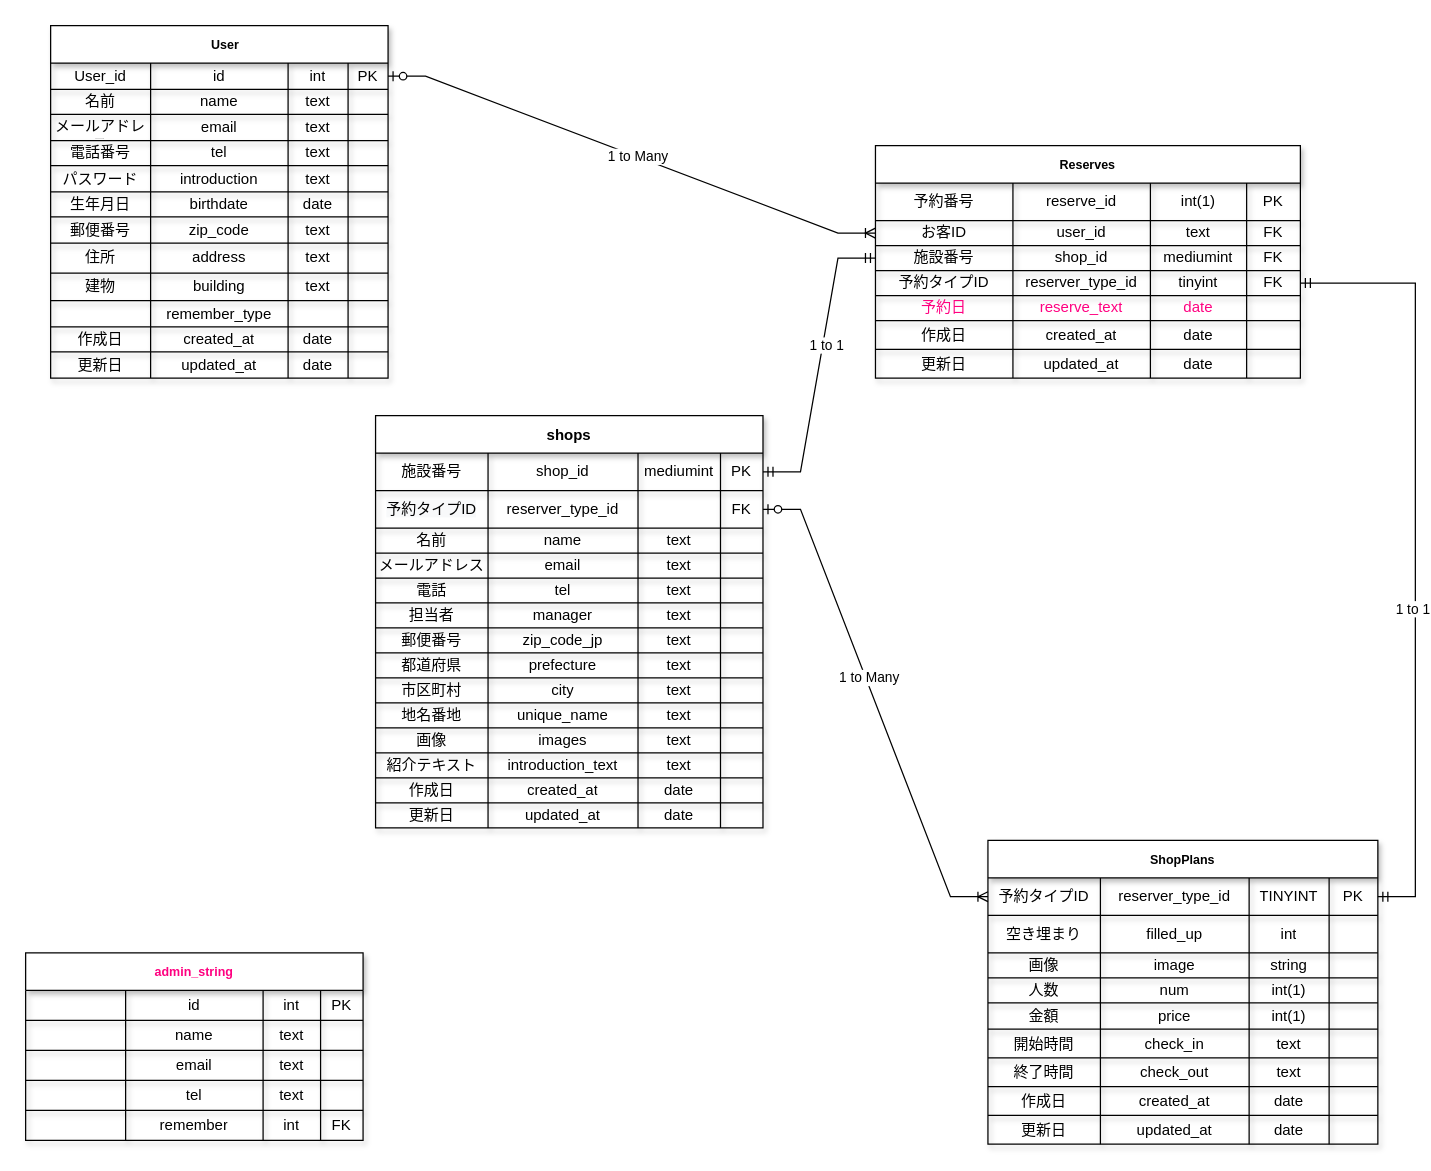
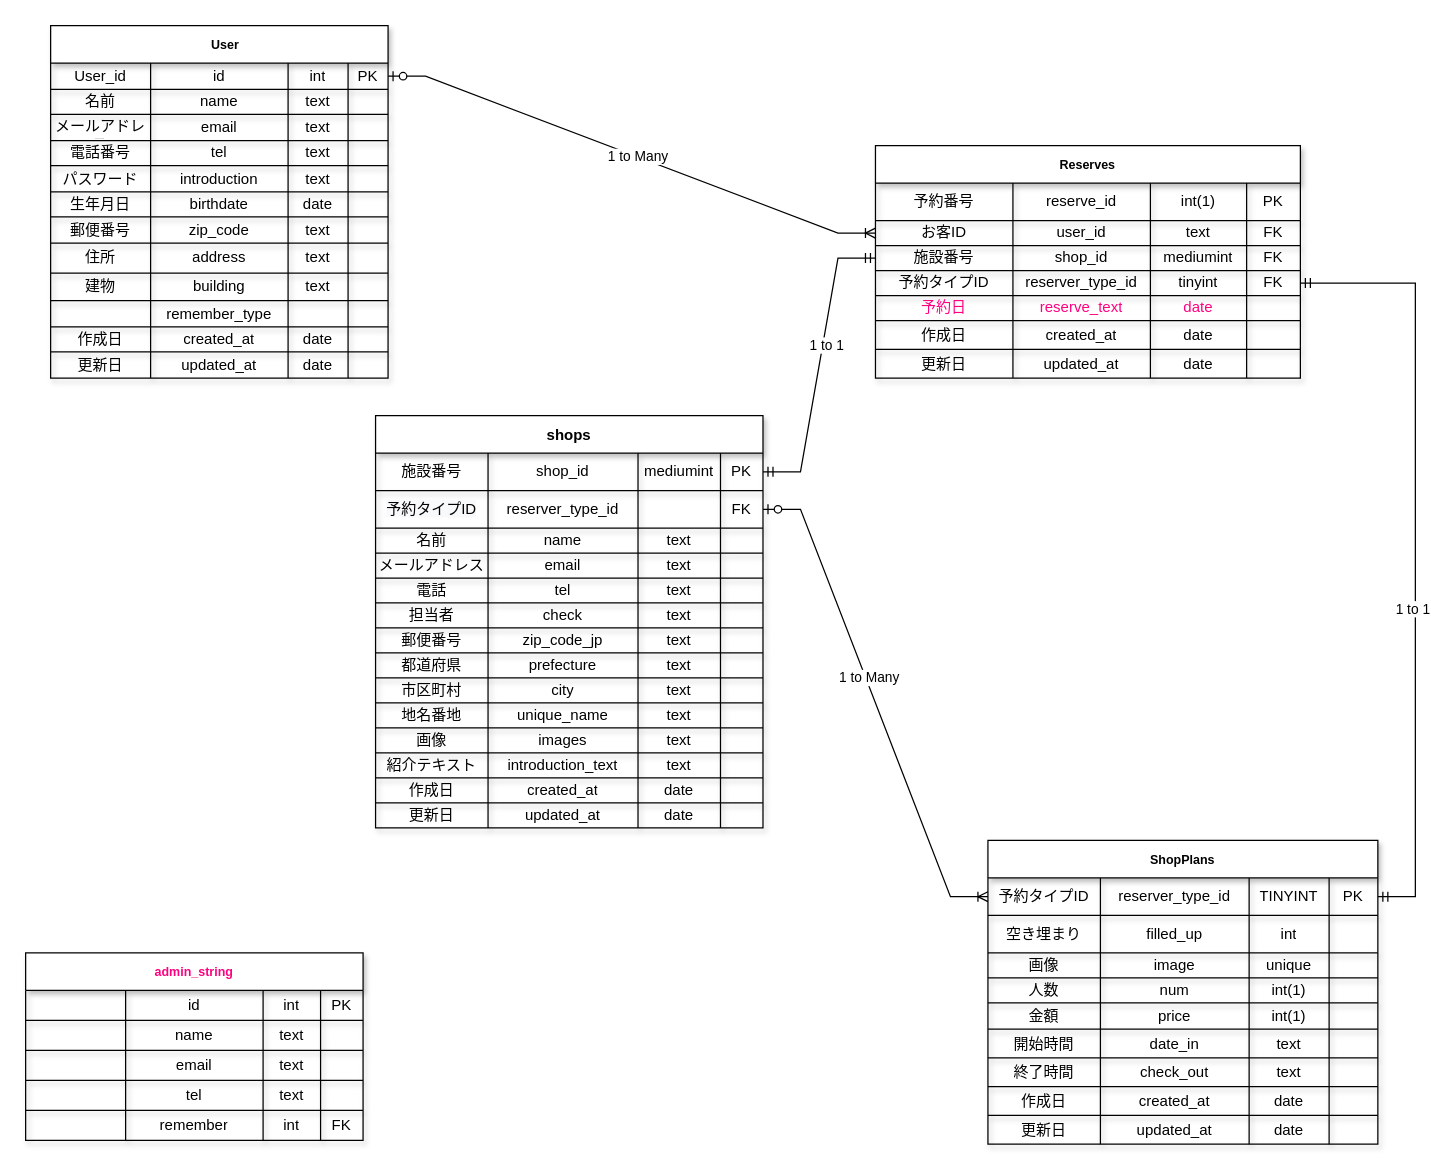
(563, 616) -> (563, 616)
(1289, 966) -> (1289, 966)
(1175, 1044) -> (1175, 1044)
